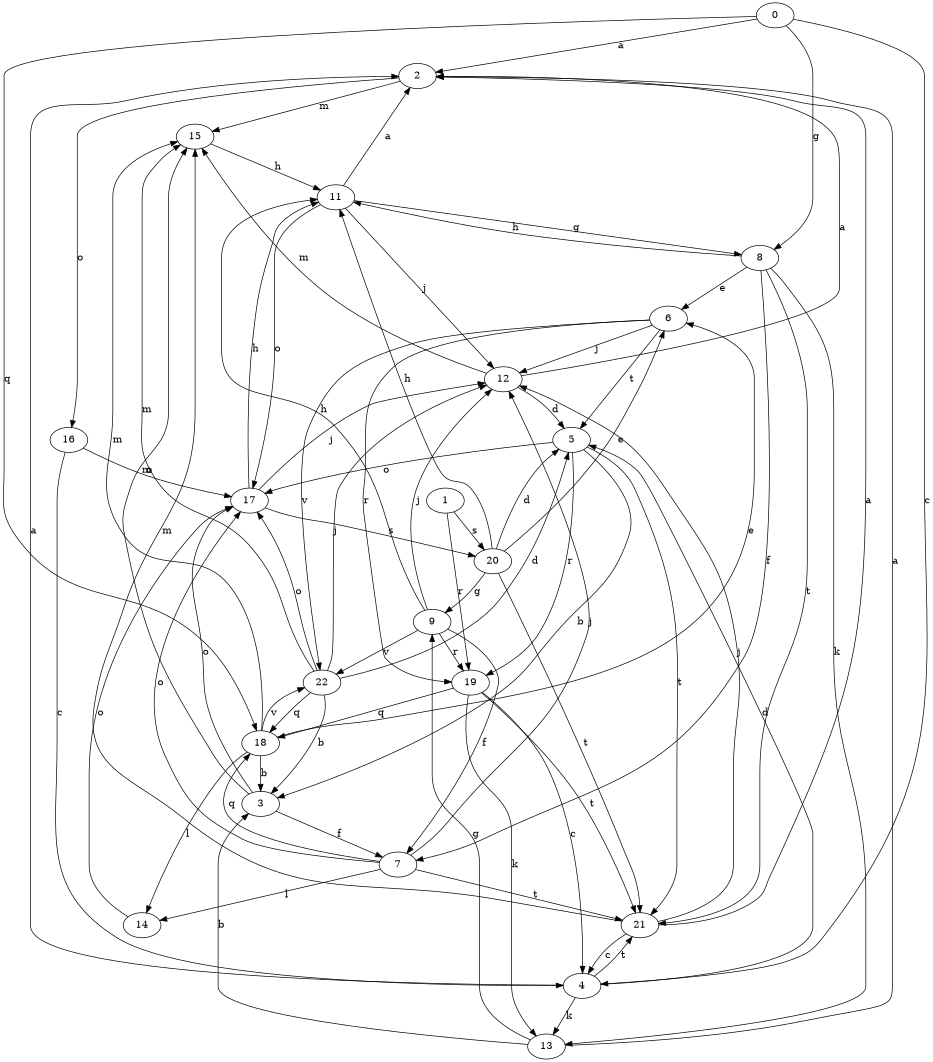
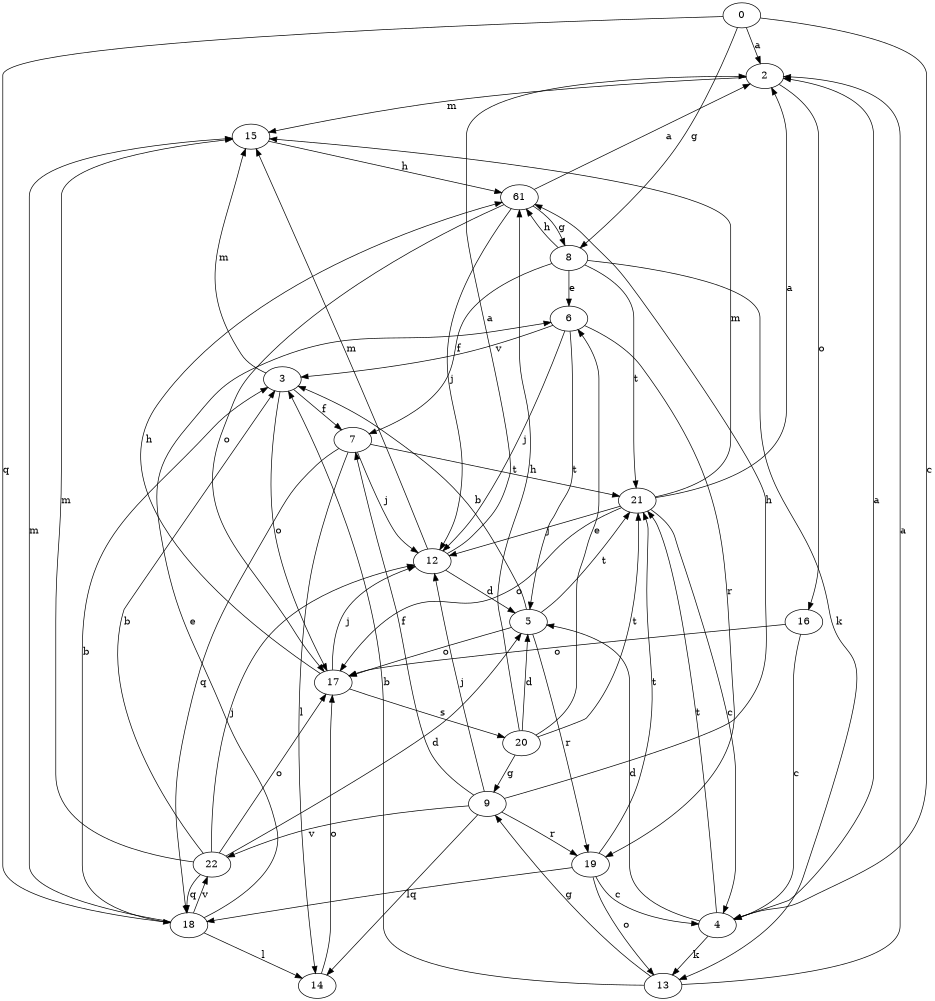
(336, 197) -> (519, 197)
(349, 371) -> (432, 360)
(445, 501) -> none
(165, 754) -> (486, 600)
(515, 865) -> (626, 925)
none -> (401, 896)
